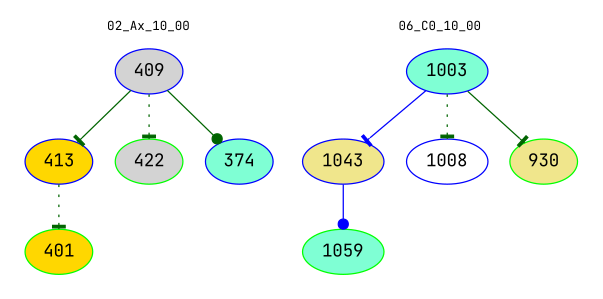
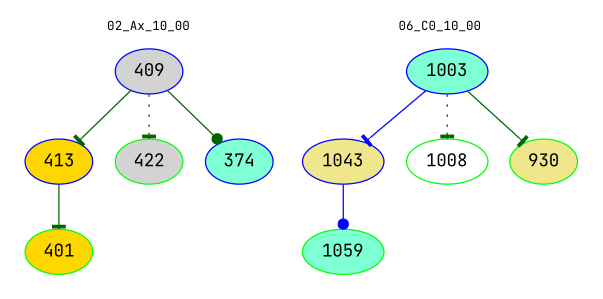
(447, 162) -> (447, 162)
(59, 204) -> (59, 204)
